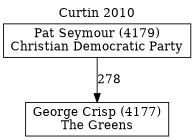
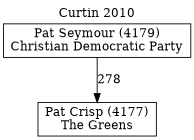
(97, 119) -> (97, 119)
